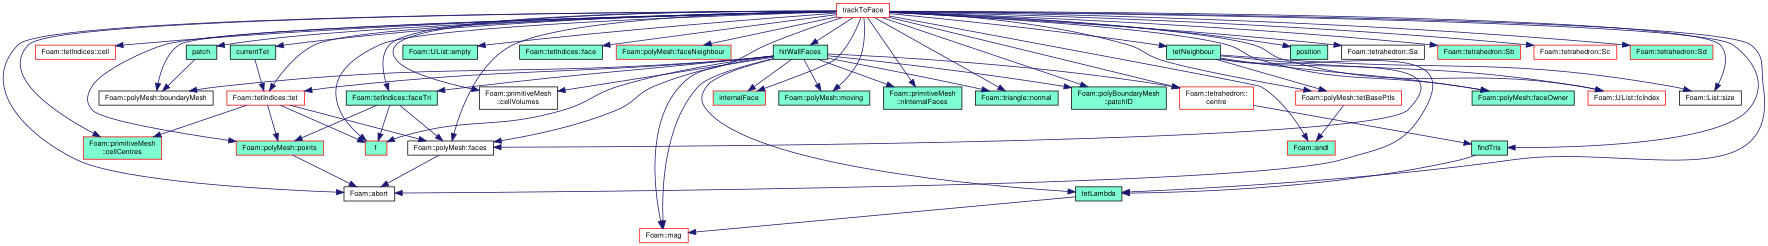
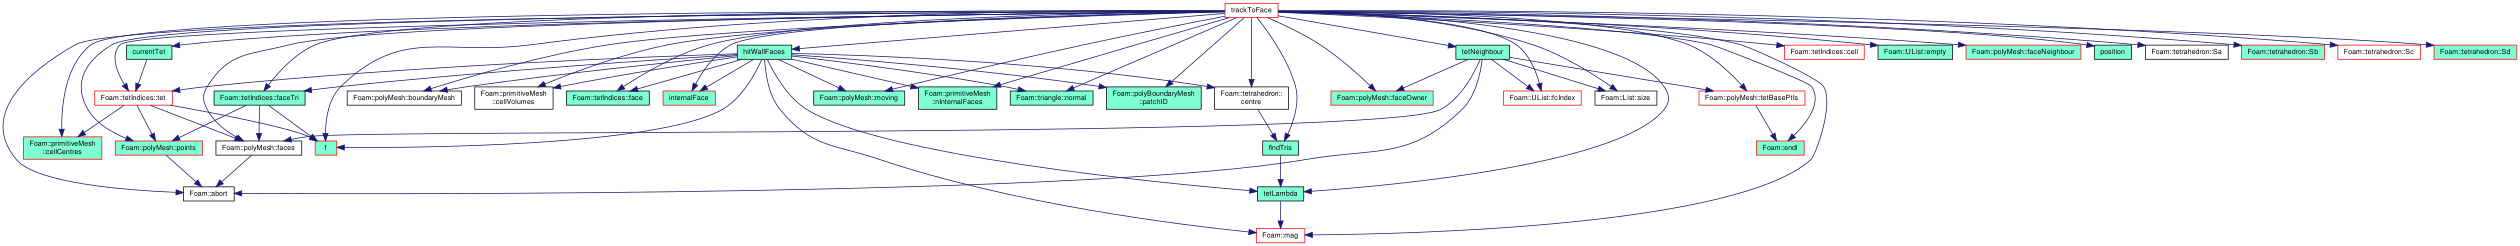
(202, 52) -> none
(637, 97) -> (690, 74)
(1217, 98) -> (1252, 98)
(1523, 98) -> (1382, 98)
